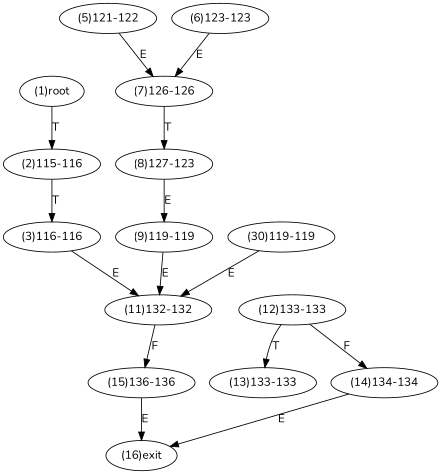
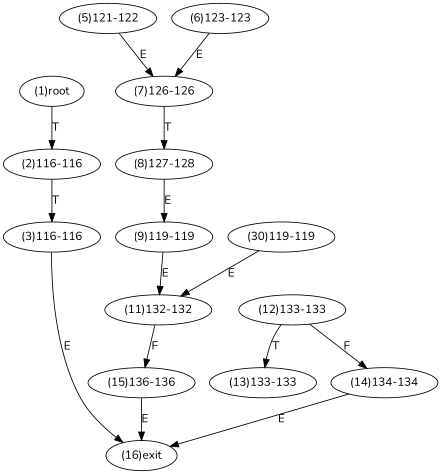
(52, 164) -> (52, 164)
(164, 164) -> (164, 164)
(101, 271) -> (63, 353)
